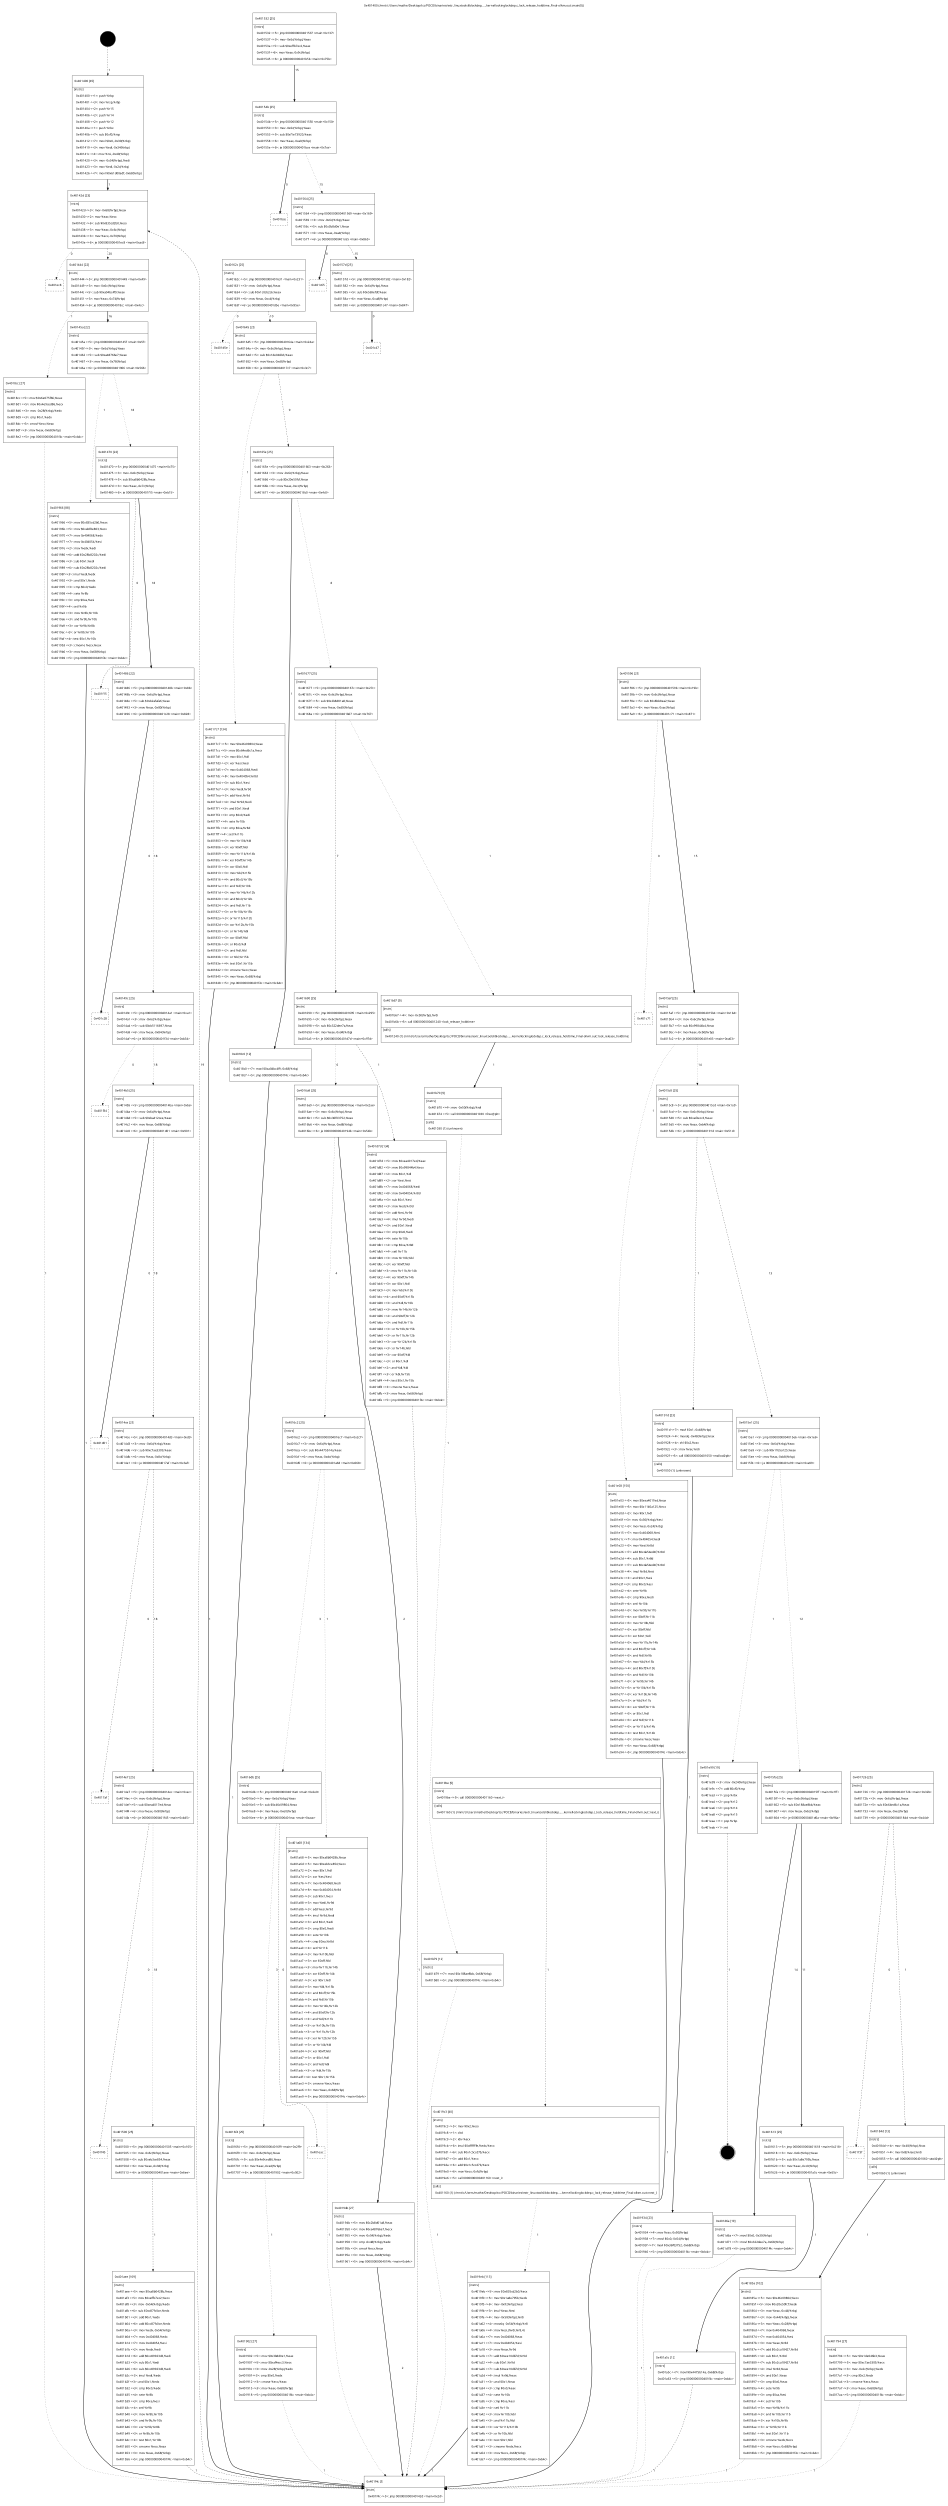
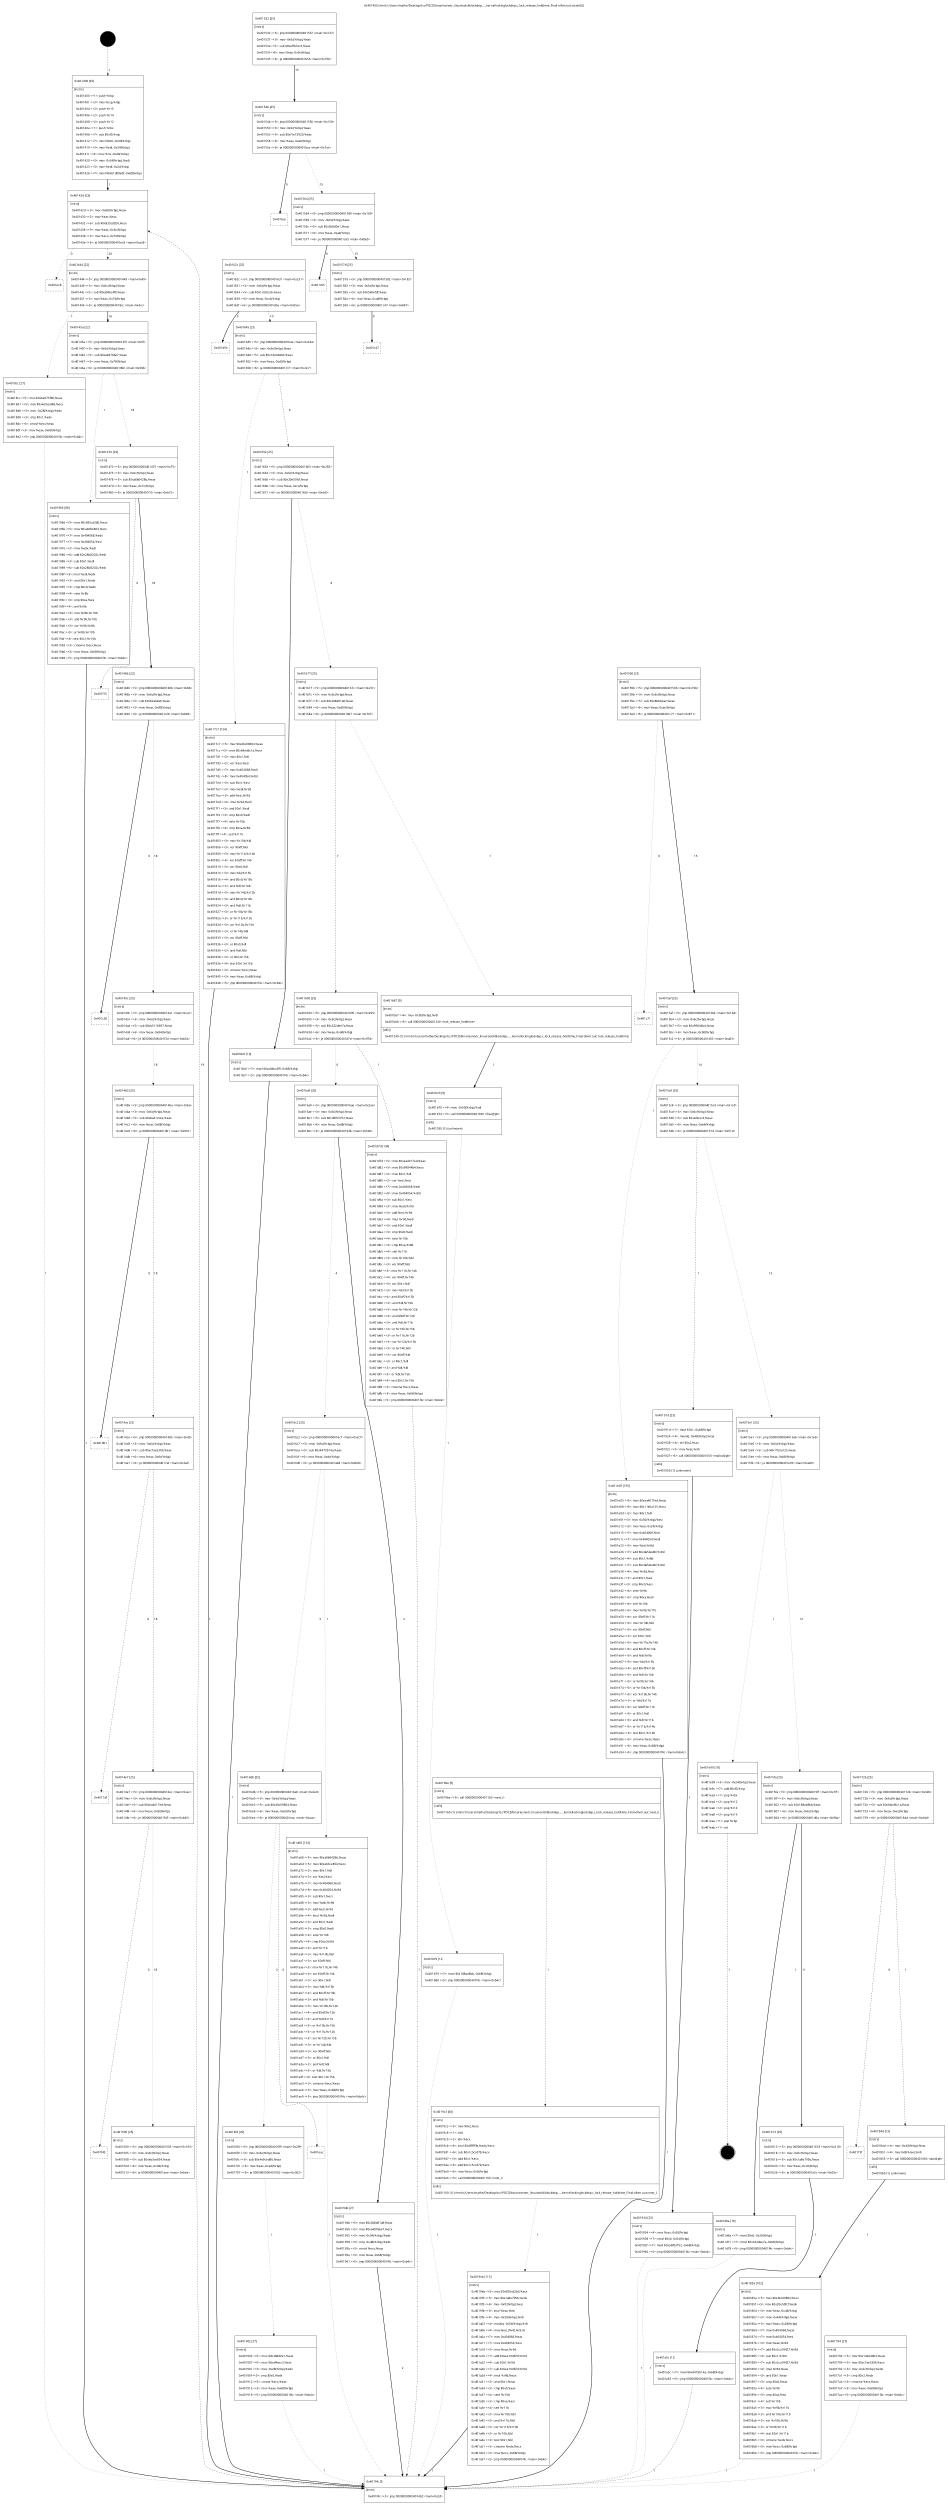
(230, 325) -> (230, 325)
(100, 1111) -> none
(738, 1276) -> (738, 1276)
(796, 1970) -> (796, 1970)
(153, 2368) -> none
